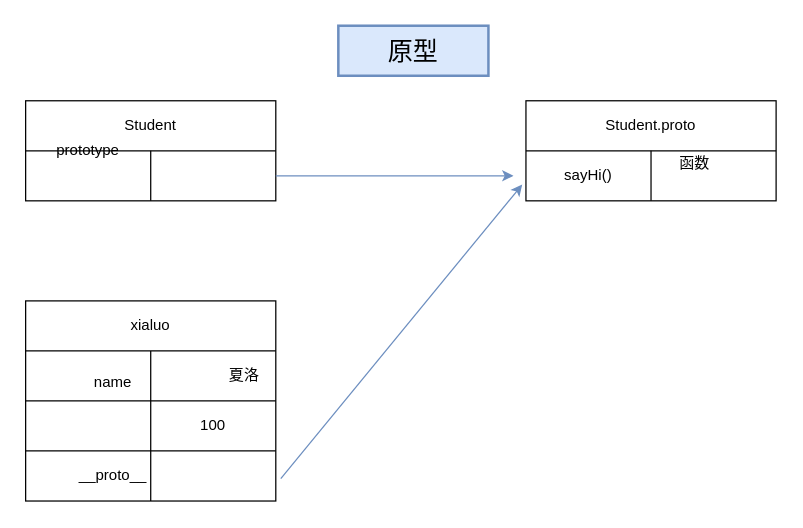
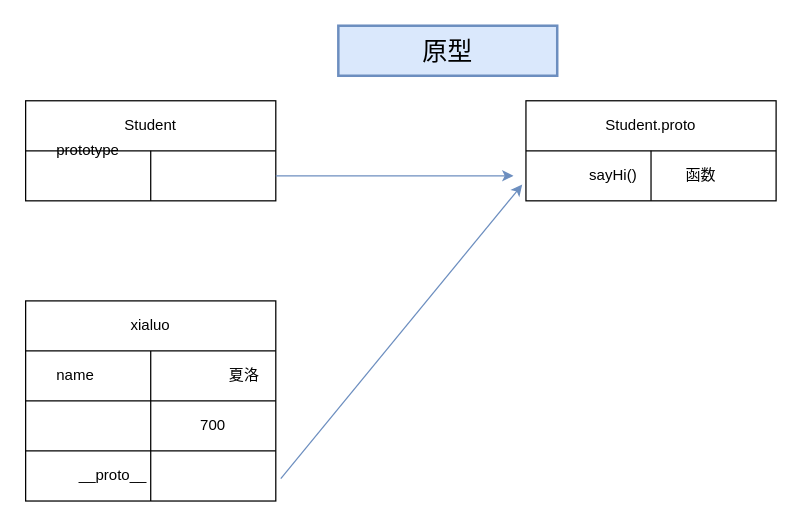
(413, 51) -> (448, 51)
(694, 163) -> (701, 176)
(588, 176) -> (613, 176)
(113, 382) -> (76, 376)
(213, 426) -> (213, 426)
